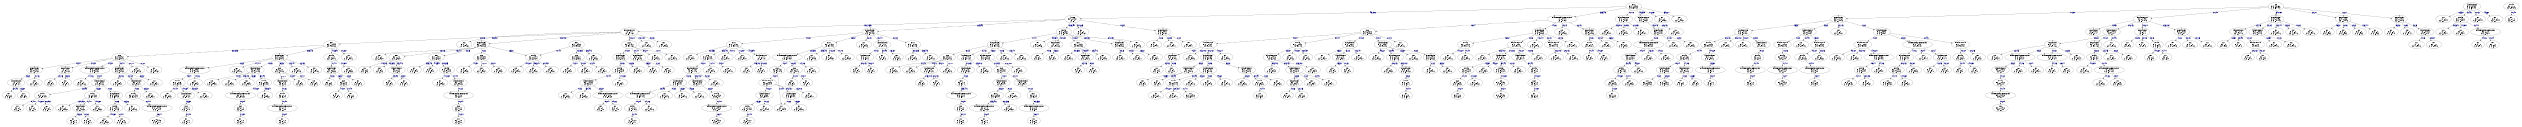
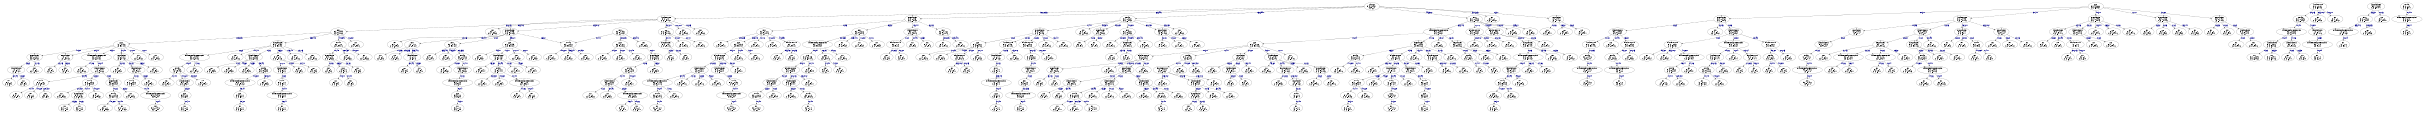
(1354, 13) -> (1423, 13)
(2279, 13) -> (2098, 13)
(1792, 25) -> none
(864, 45) -> none
(1761, 45) -> none
none -> (505, 50)
(625, 50) -> (649, 50)
(484, 51) -> (513, 38)
(1194, 51) -> (1120, 64)
(1288, 51) -> (1178, 64)
none -> (347, 57)
(1684, 57) -> (2291, 32)
(2010, 63) -> (1841, 38)
(246, 76) -> (245, 64)
(1002, 76) -> none
(787, 101) -> (799, 89)
